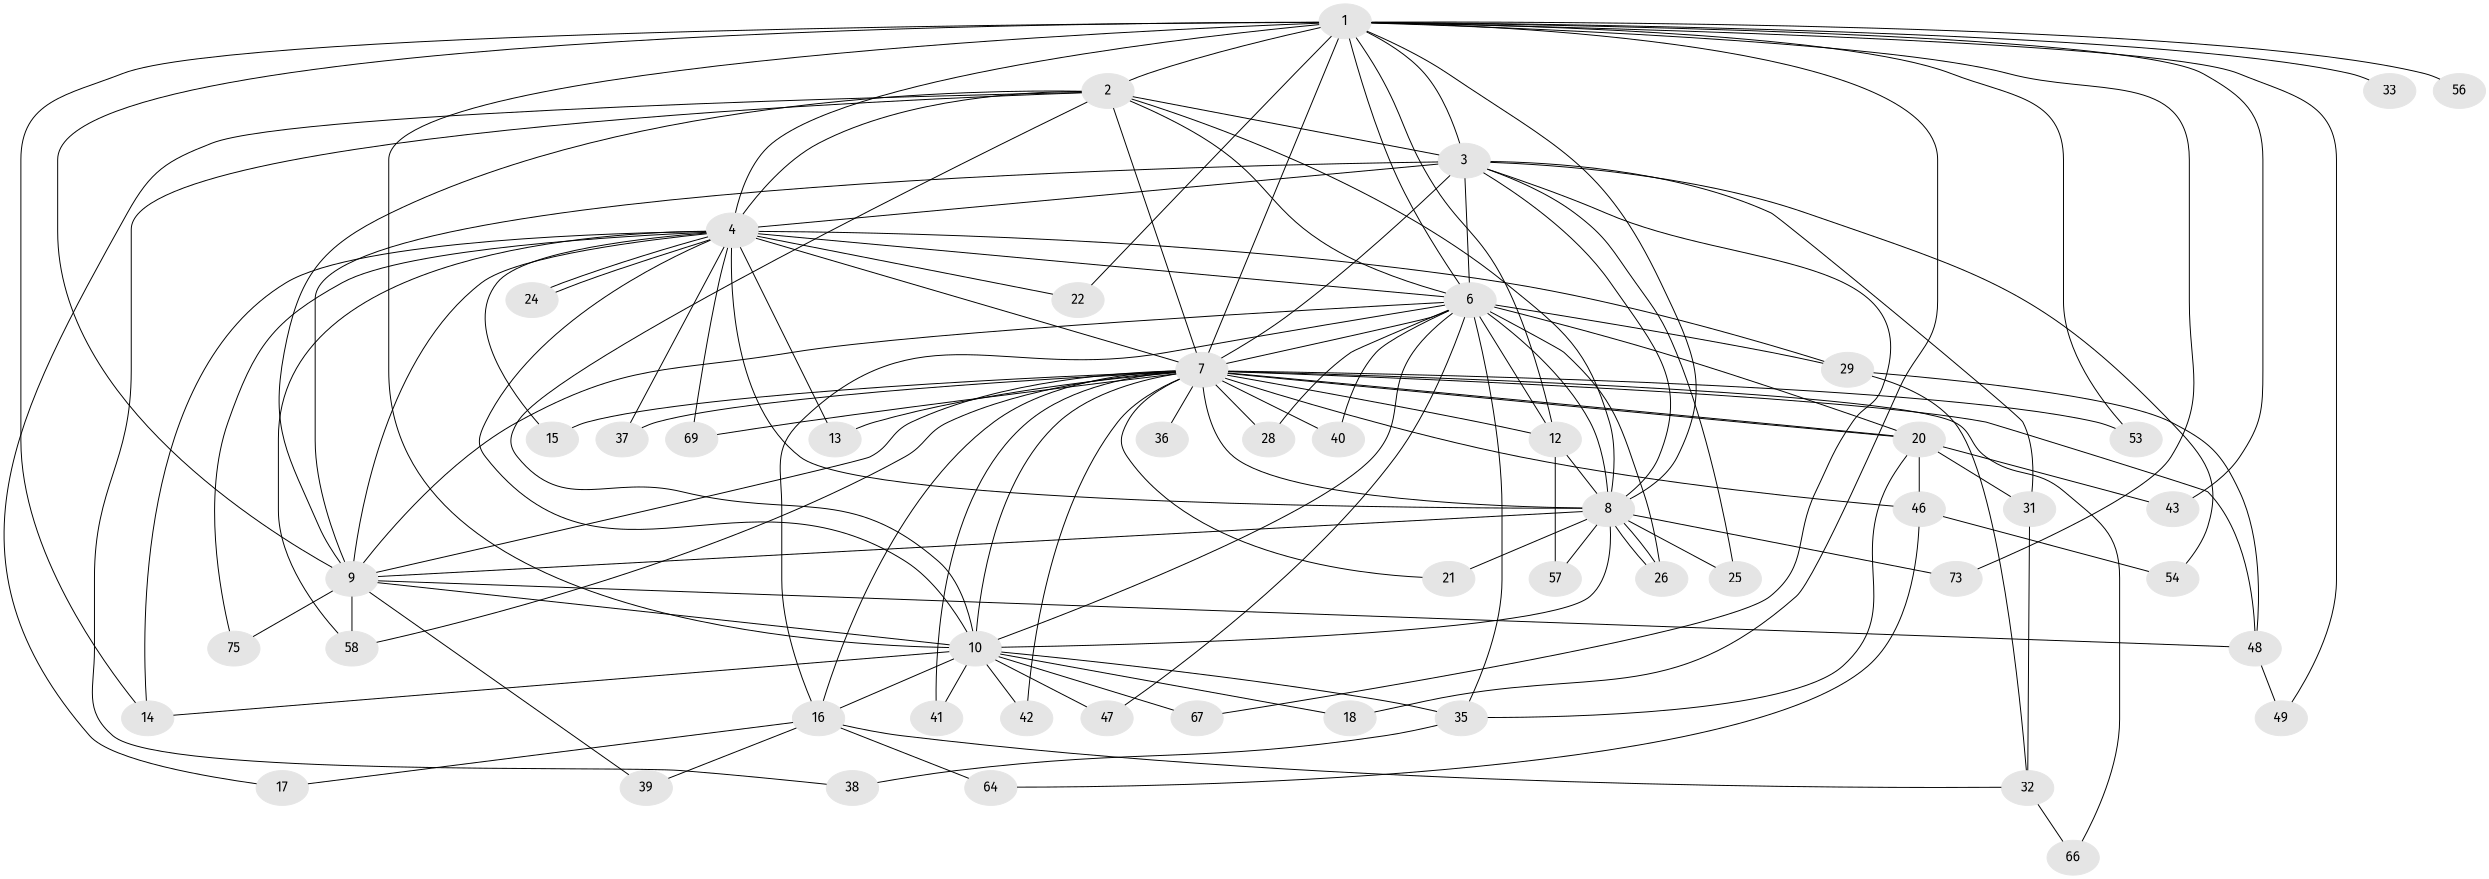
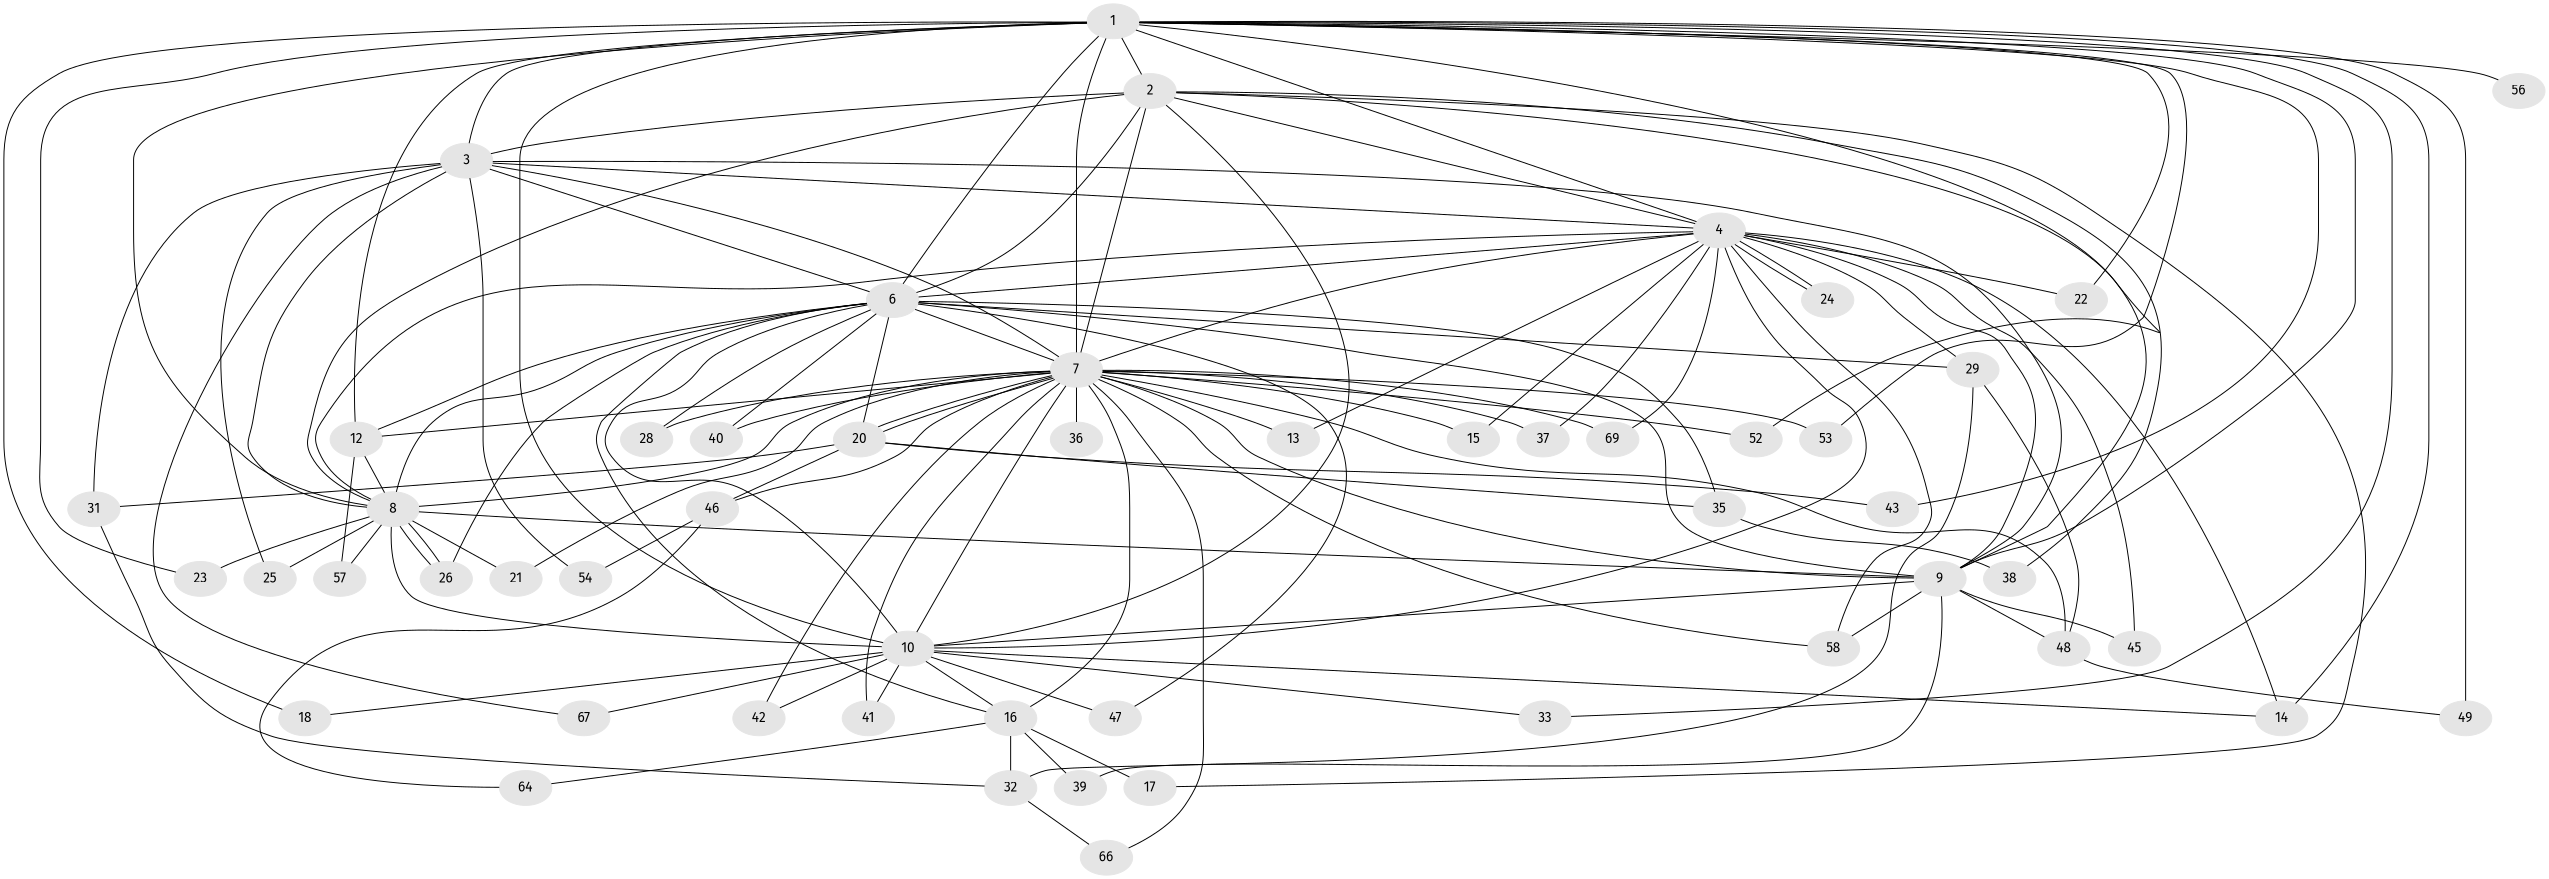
none -> (1756, 439)
(1956, 579) -> (200, 579)
(234, 649) -> (2135, 649)
(1220, 677) -> (1227, 683)
